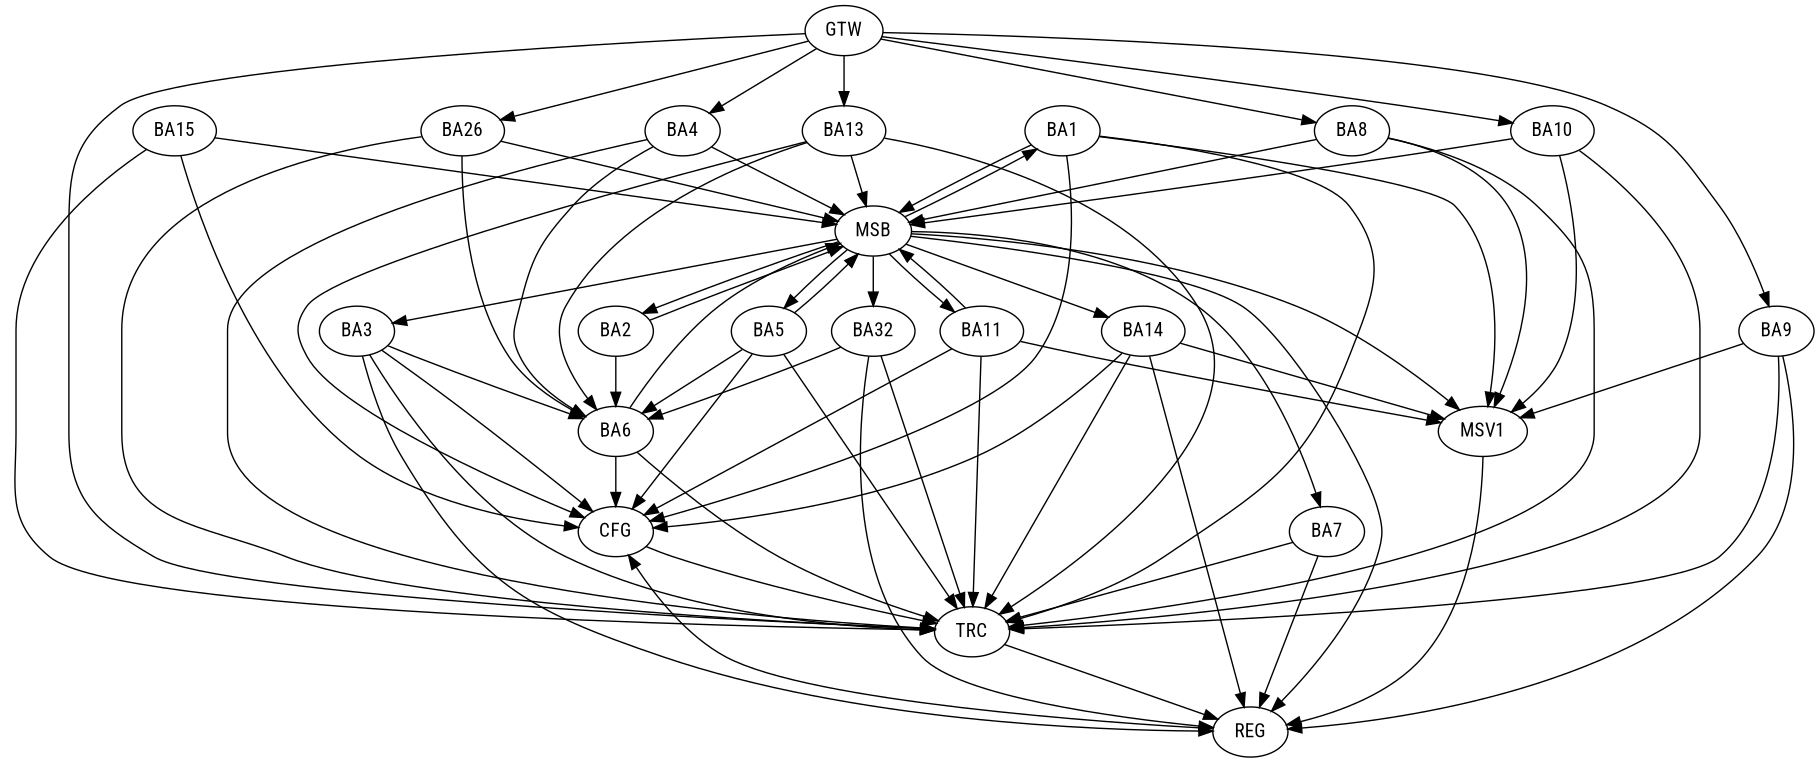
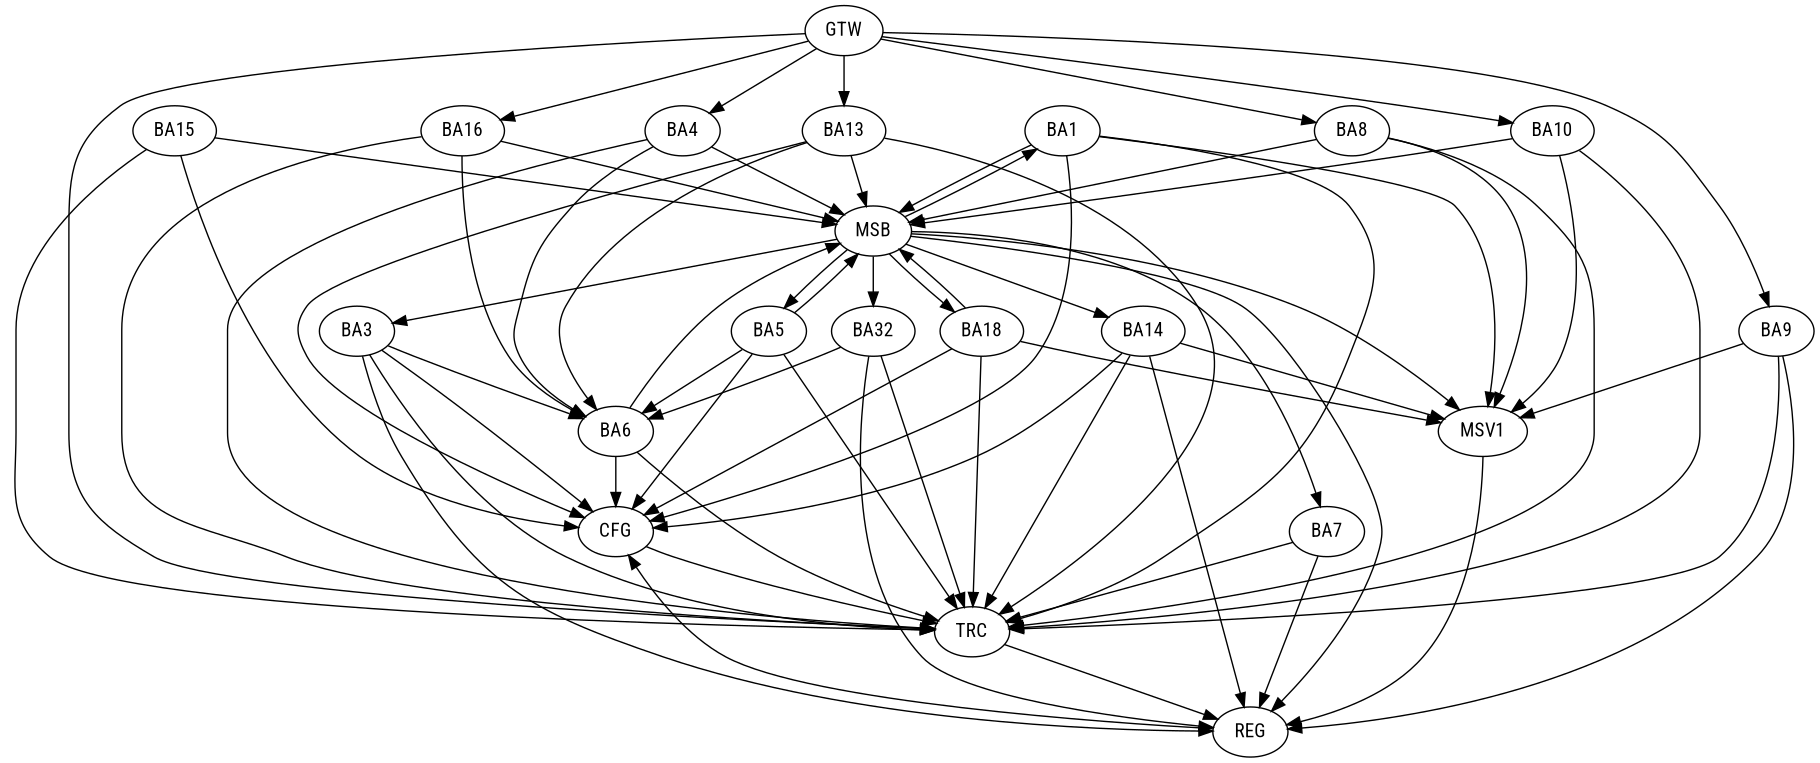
(463, 131) -> (463, 131)
(616, 331) -> none
(982, 331) -> (982, 331)
